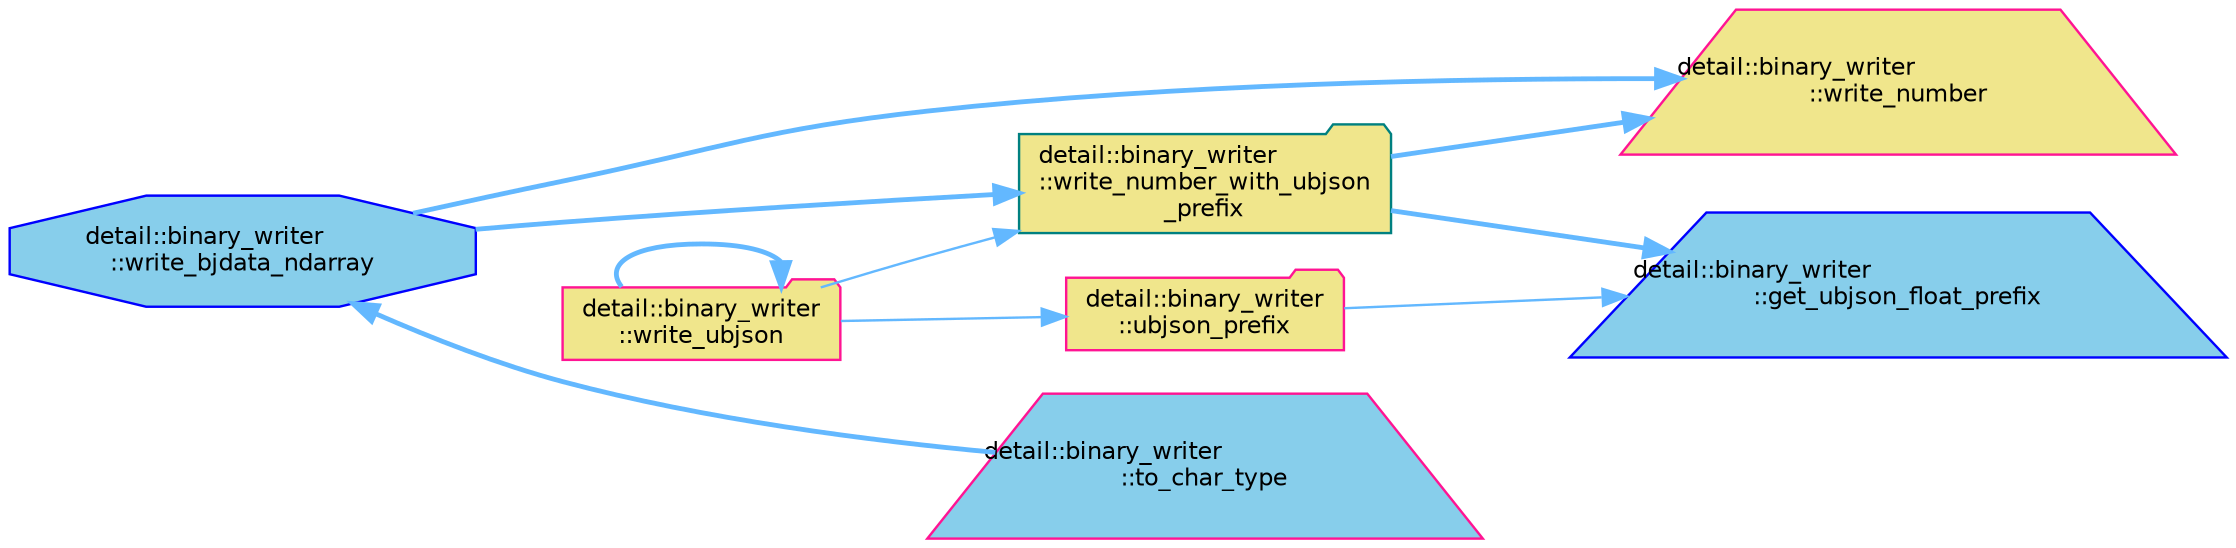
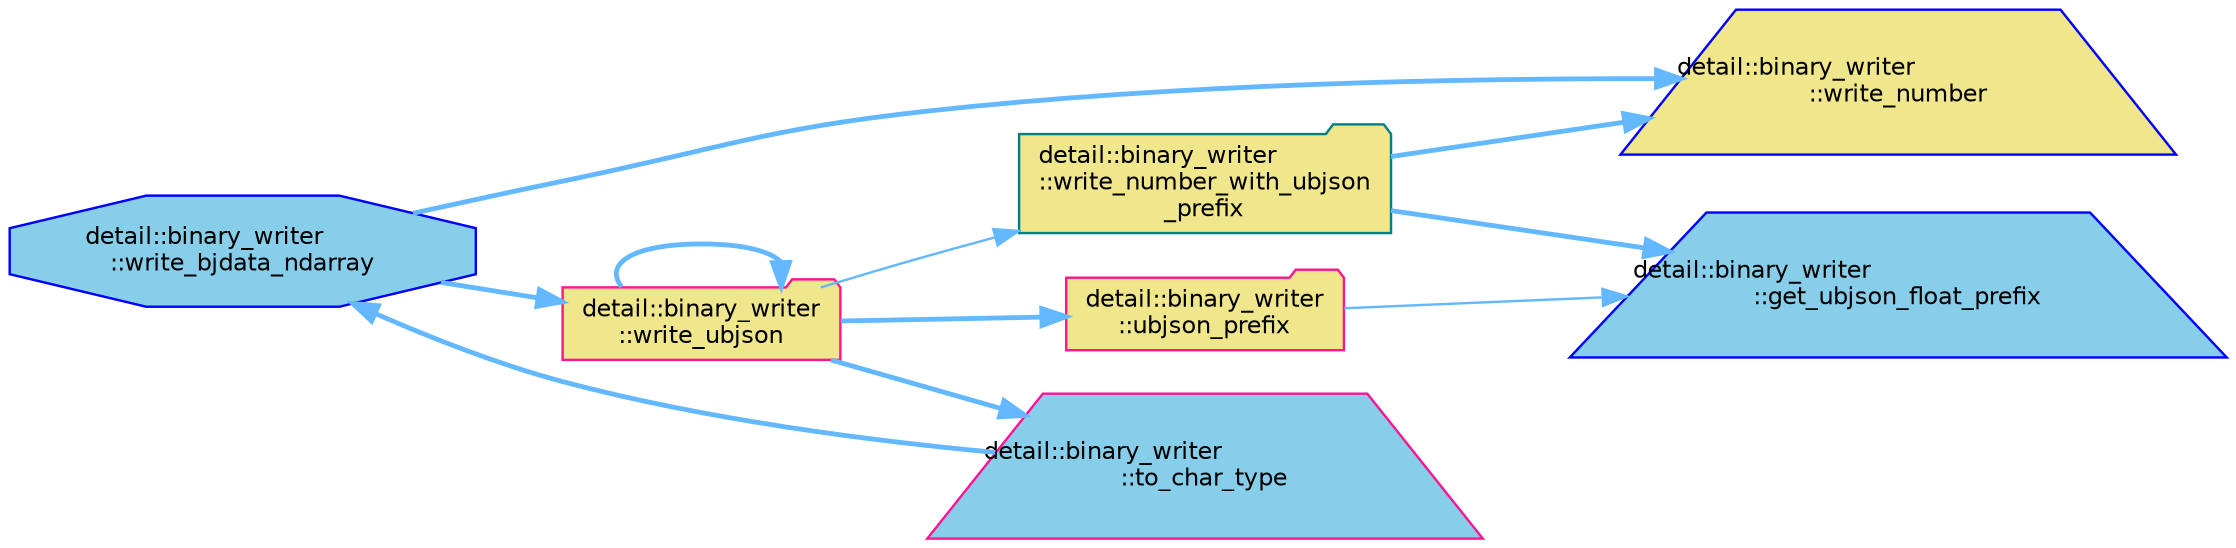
(1898, 82) -> (1898, 82)
(735, 210) -> (489, 290)
(941, 319) -> (941, 319)
none -> (916, 384)
